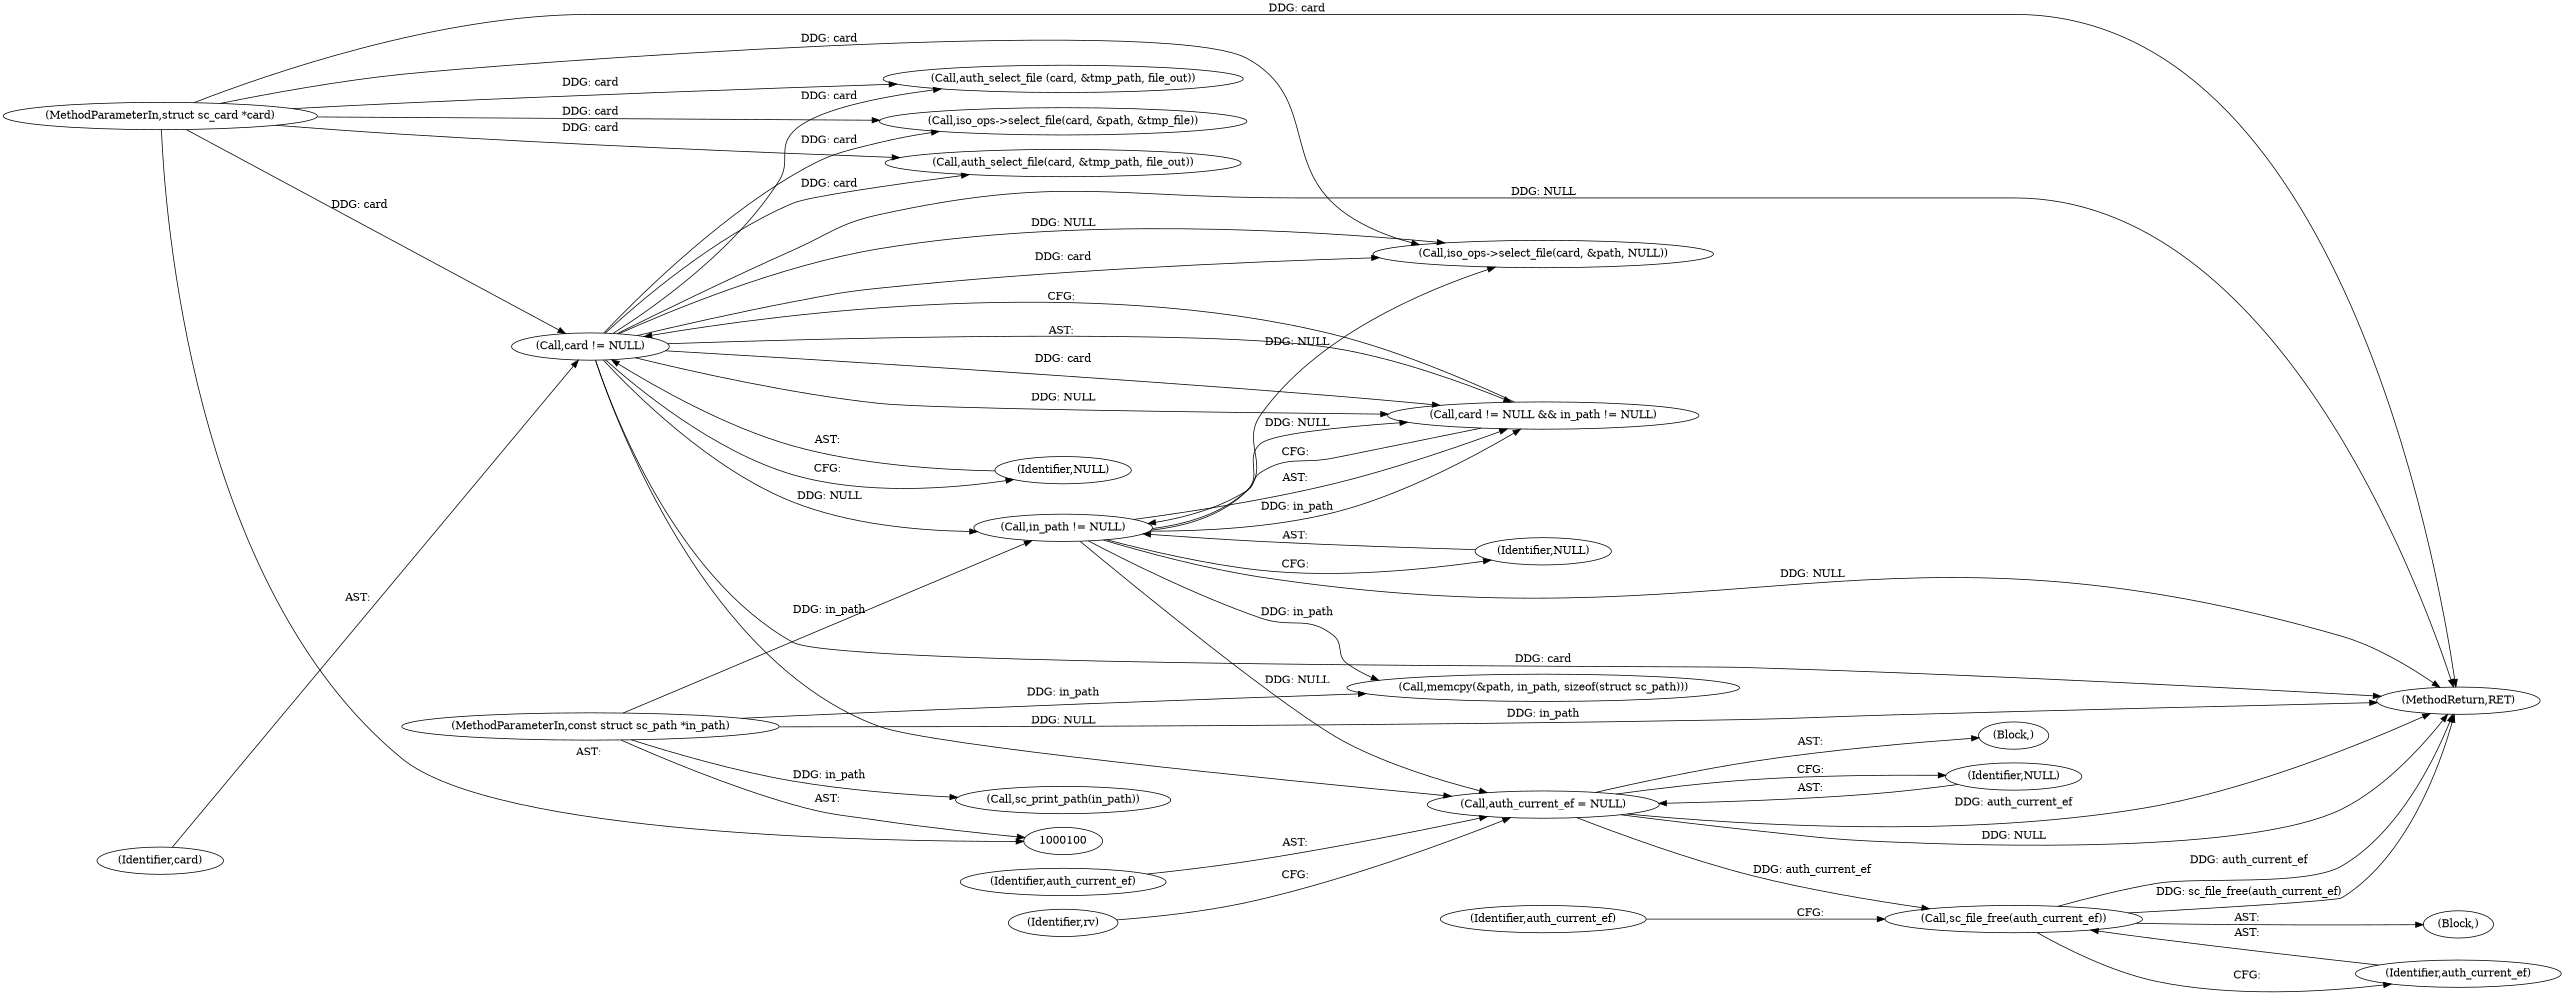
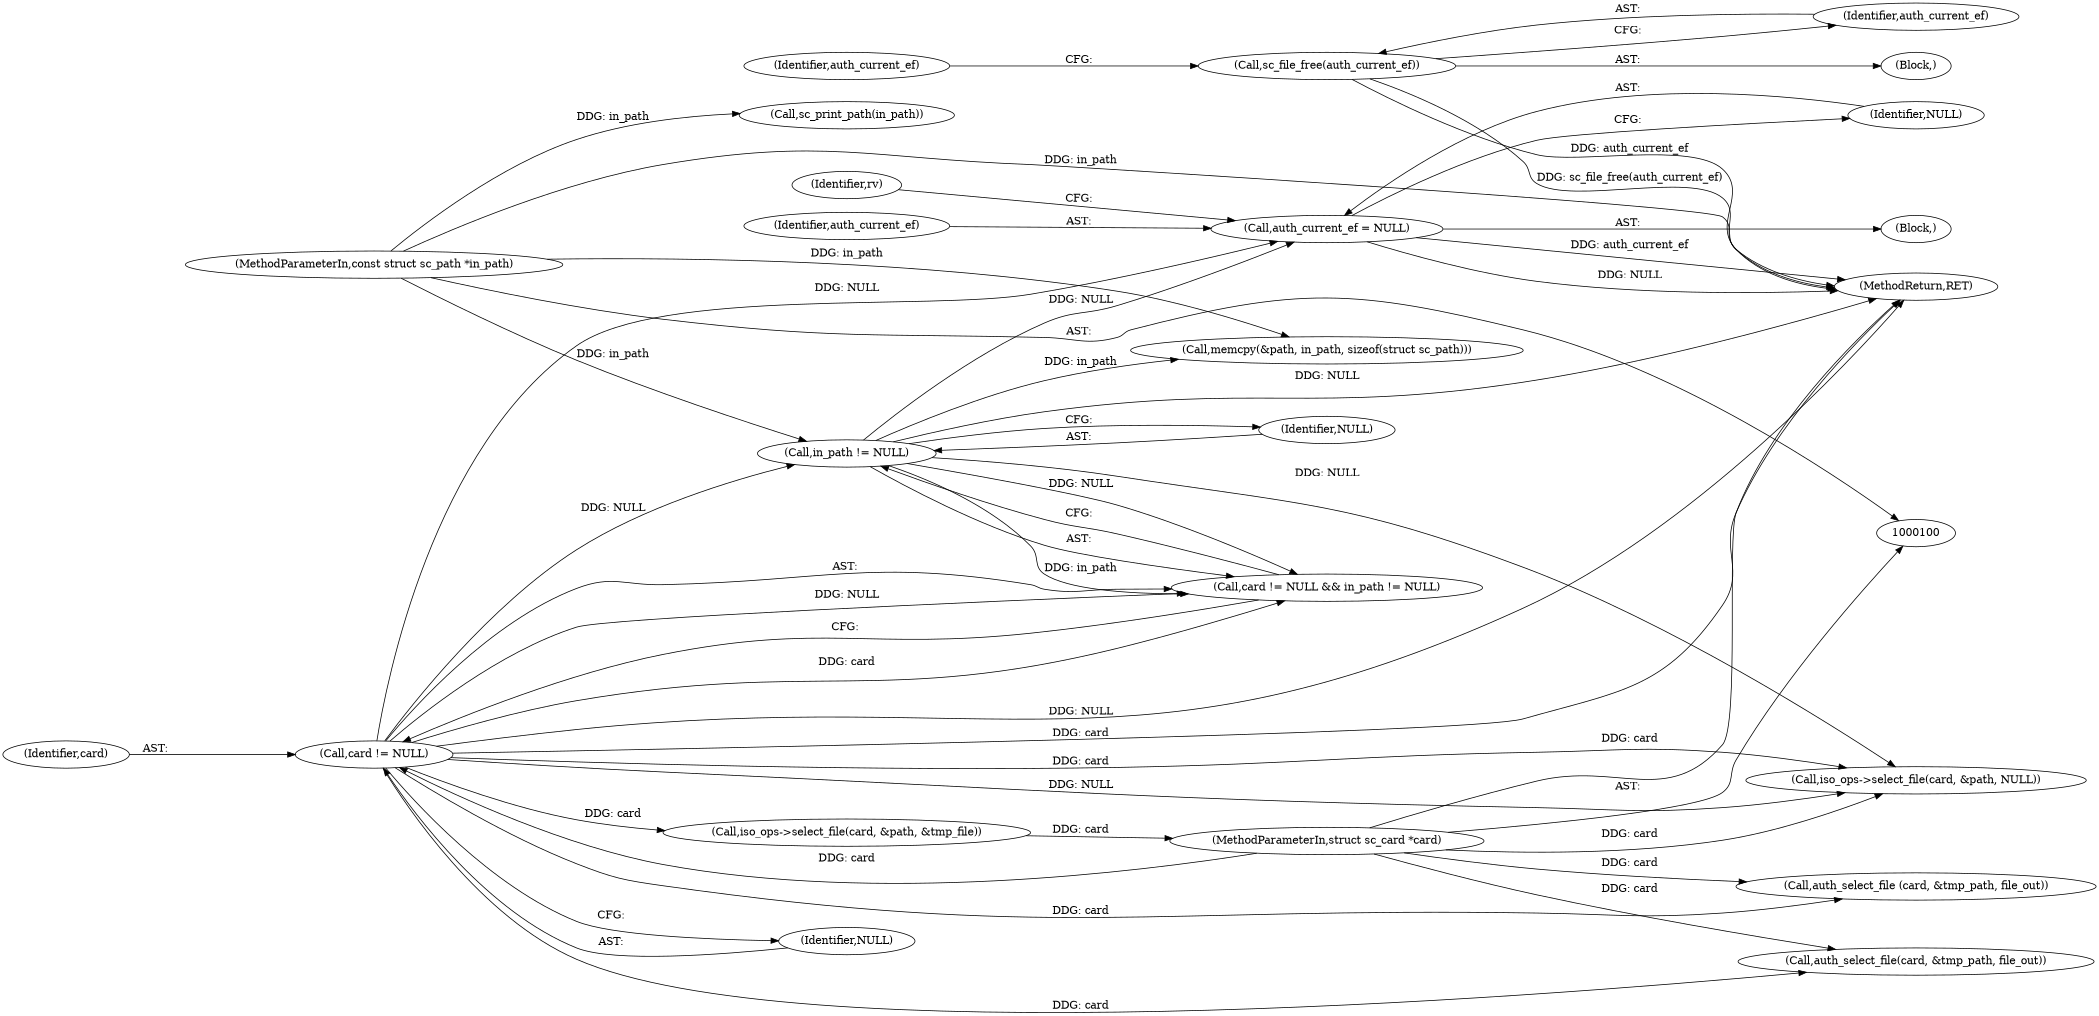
(595, 119) -> (1095, 837)
(1747, 874) -> none
